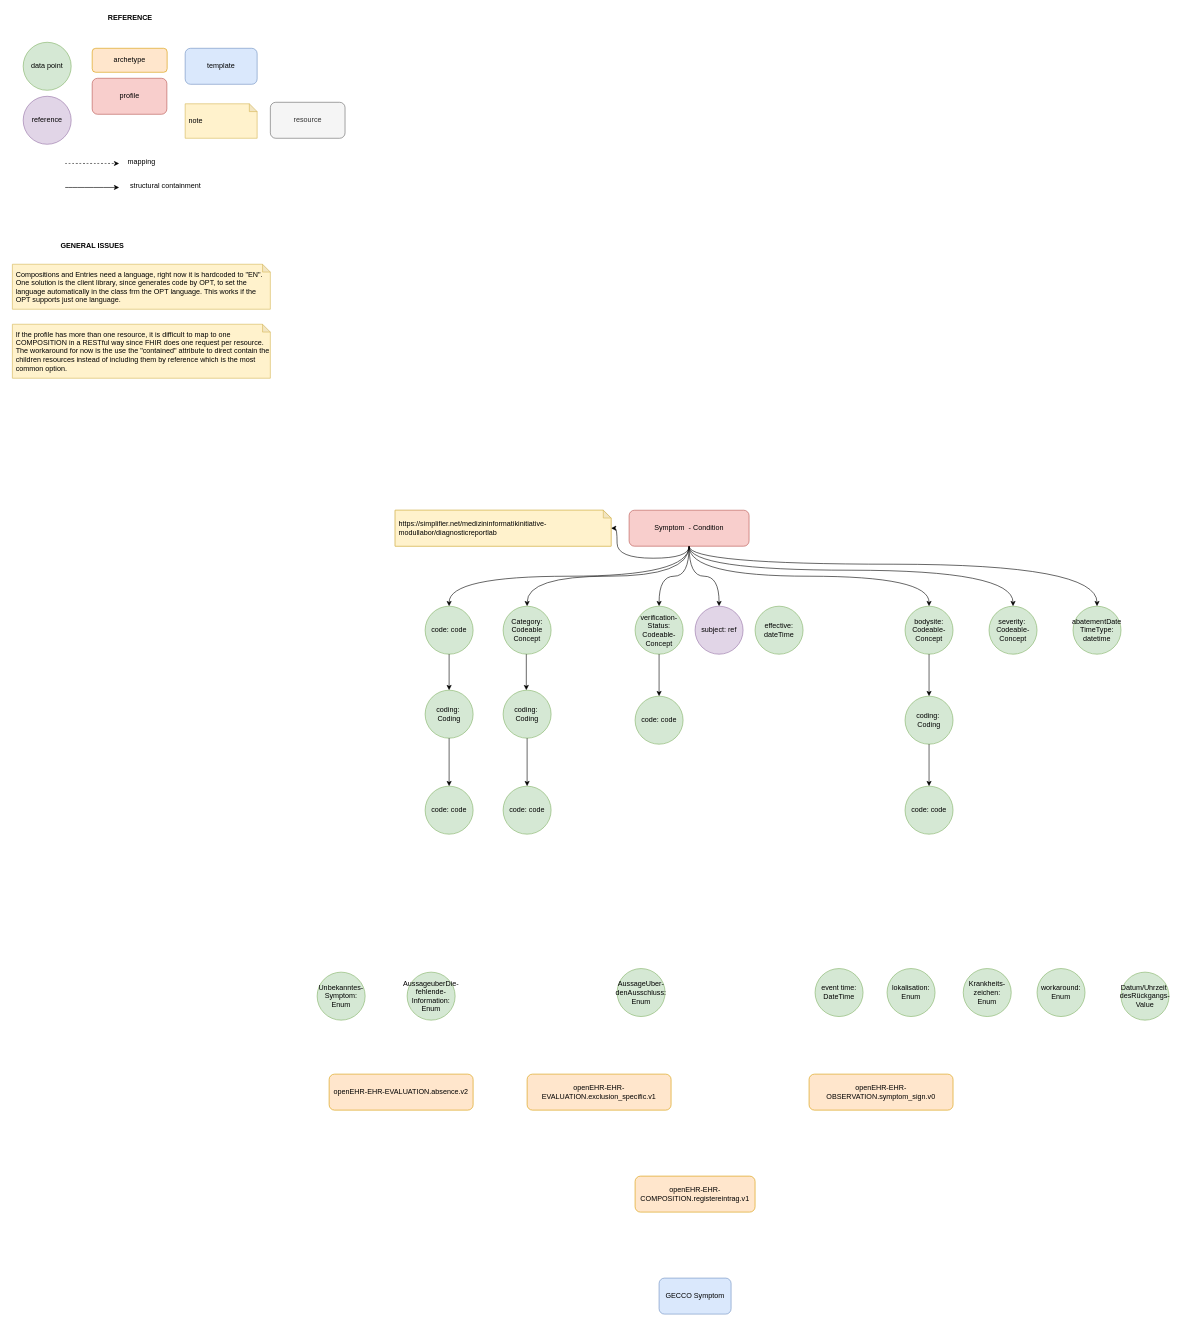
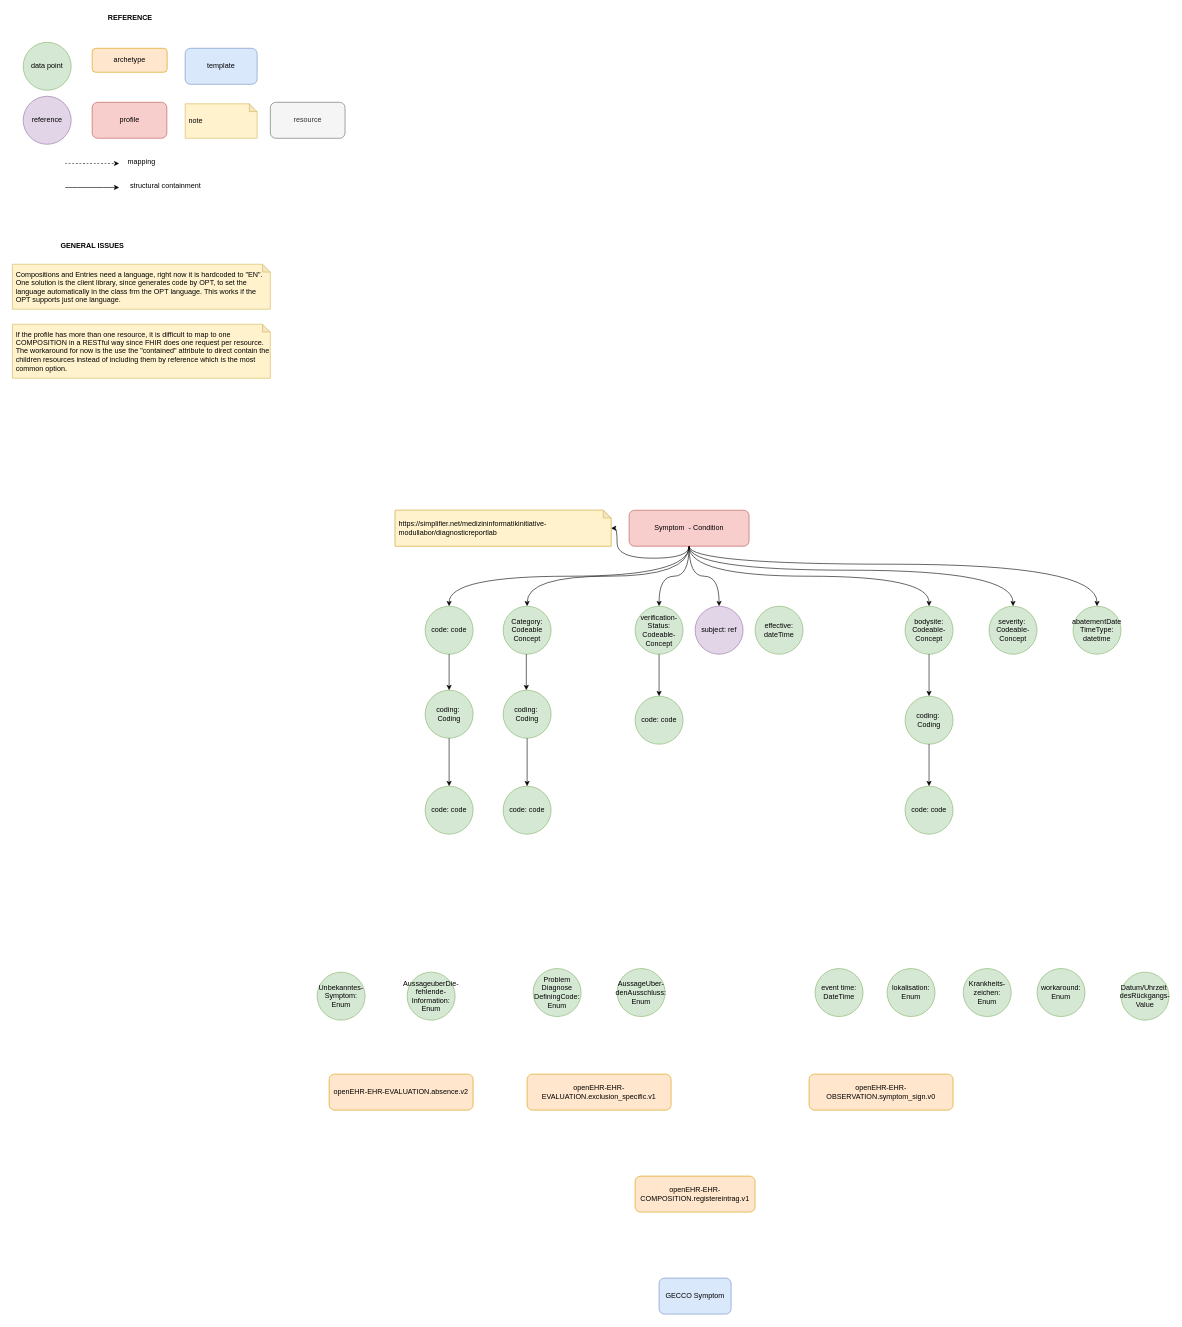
(129, 96) -> (129, 120)
none -> (557, 993)
